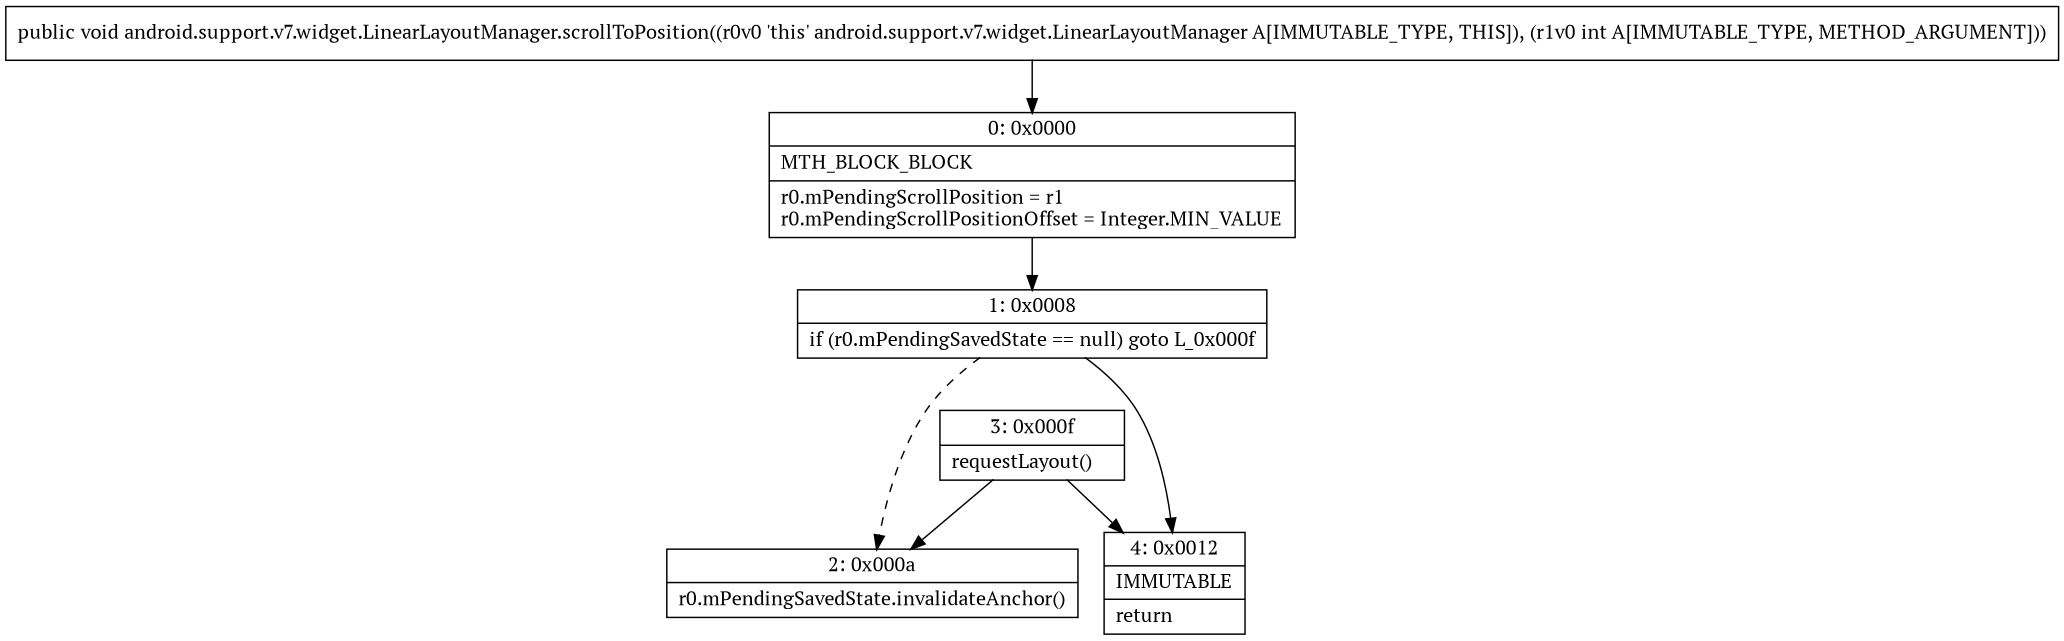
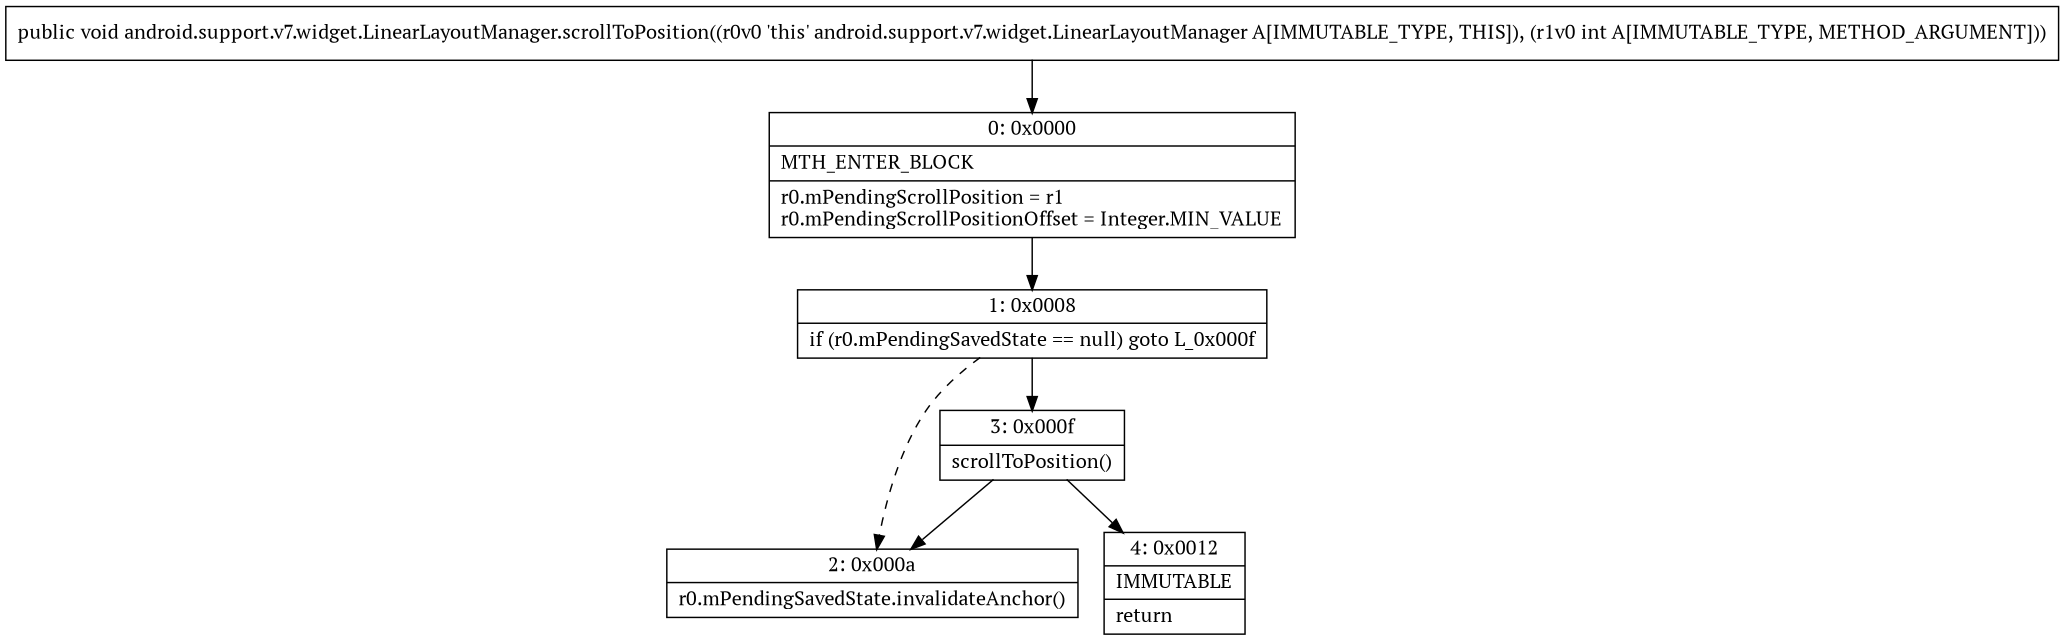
(877, 163) -> (877, 163)
(1146, 428) -> (1032, 377)
(1022, 462) -> (1032, 462)
